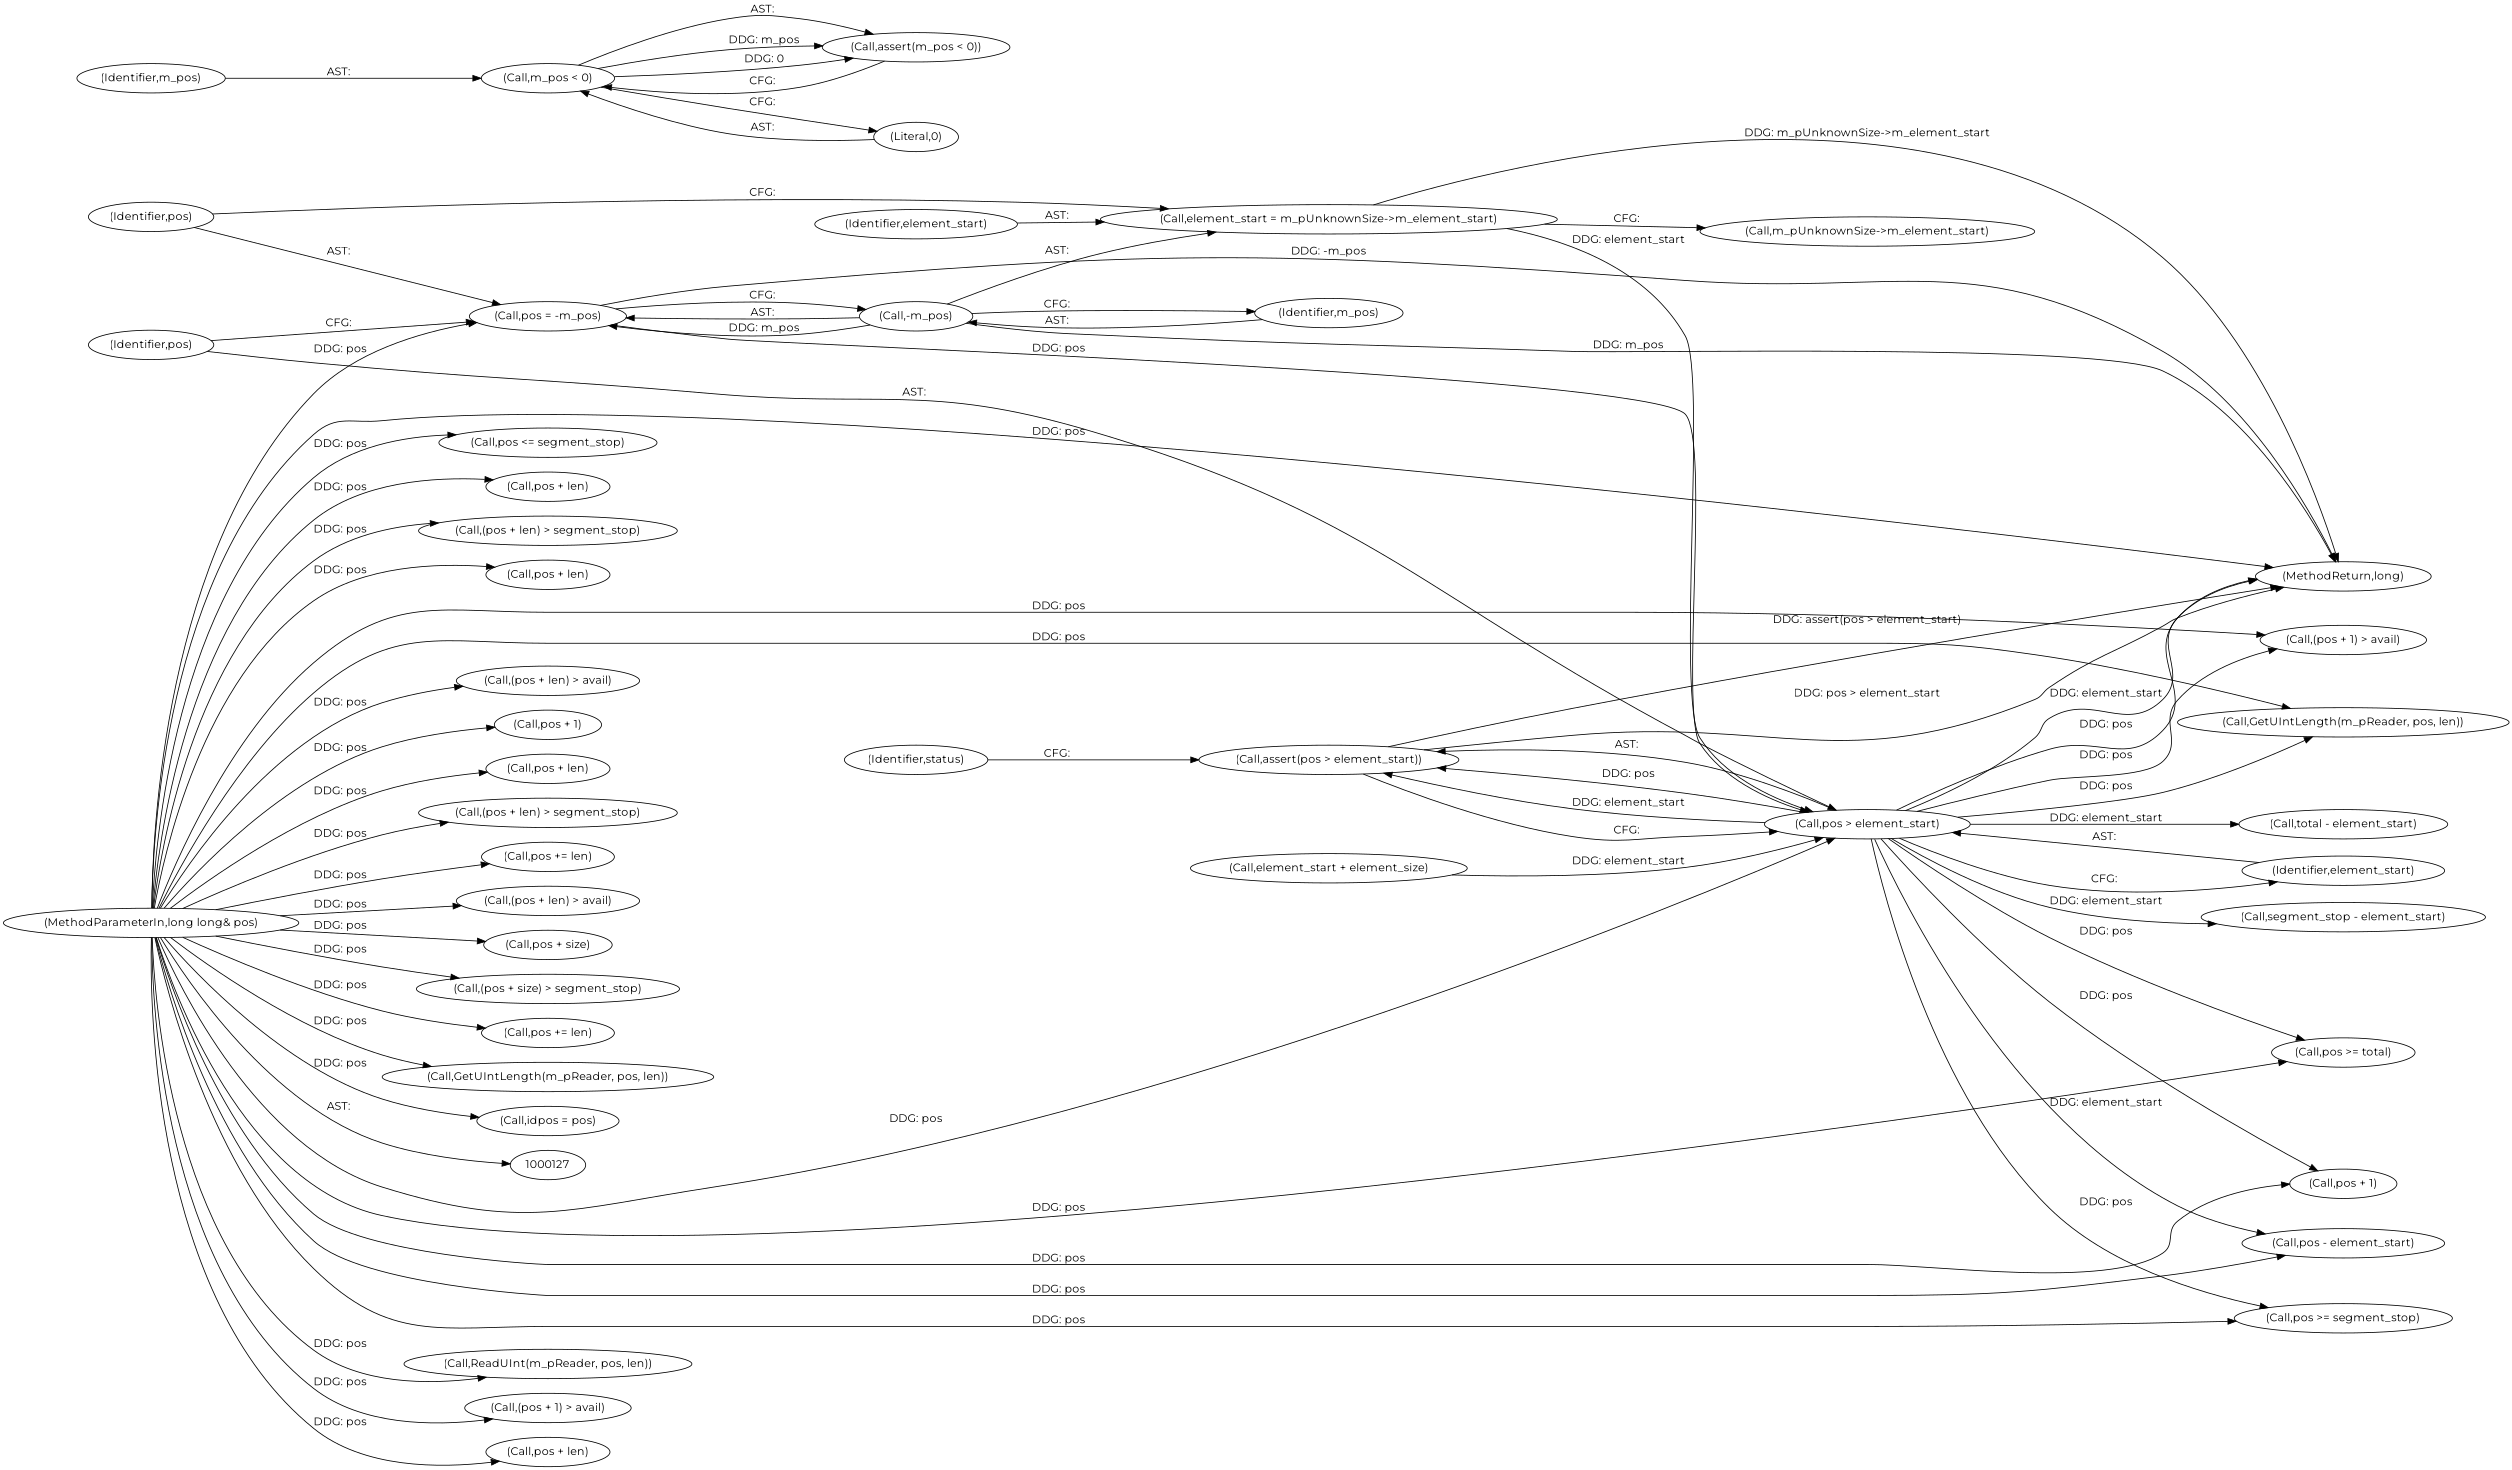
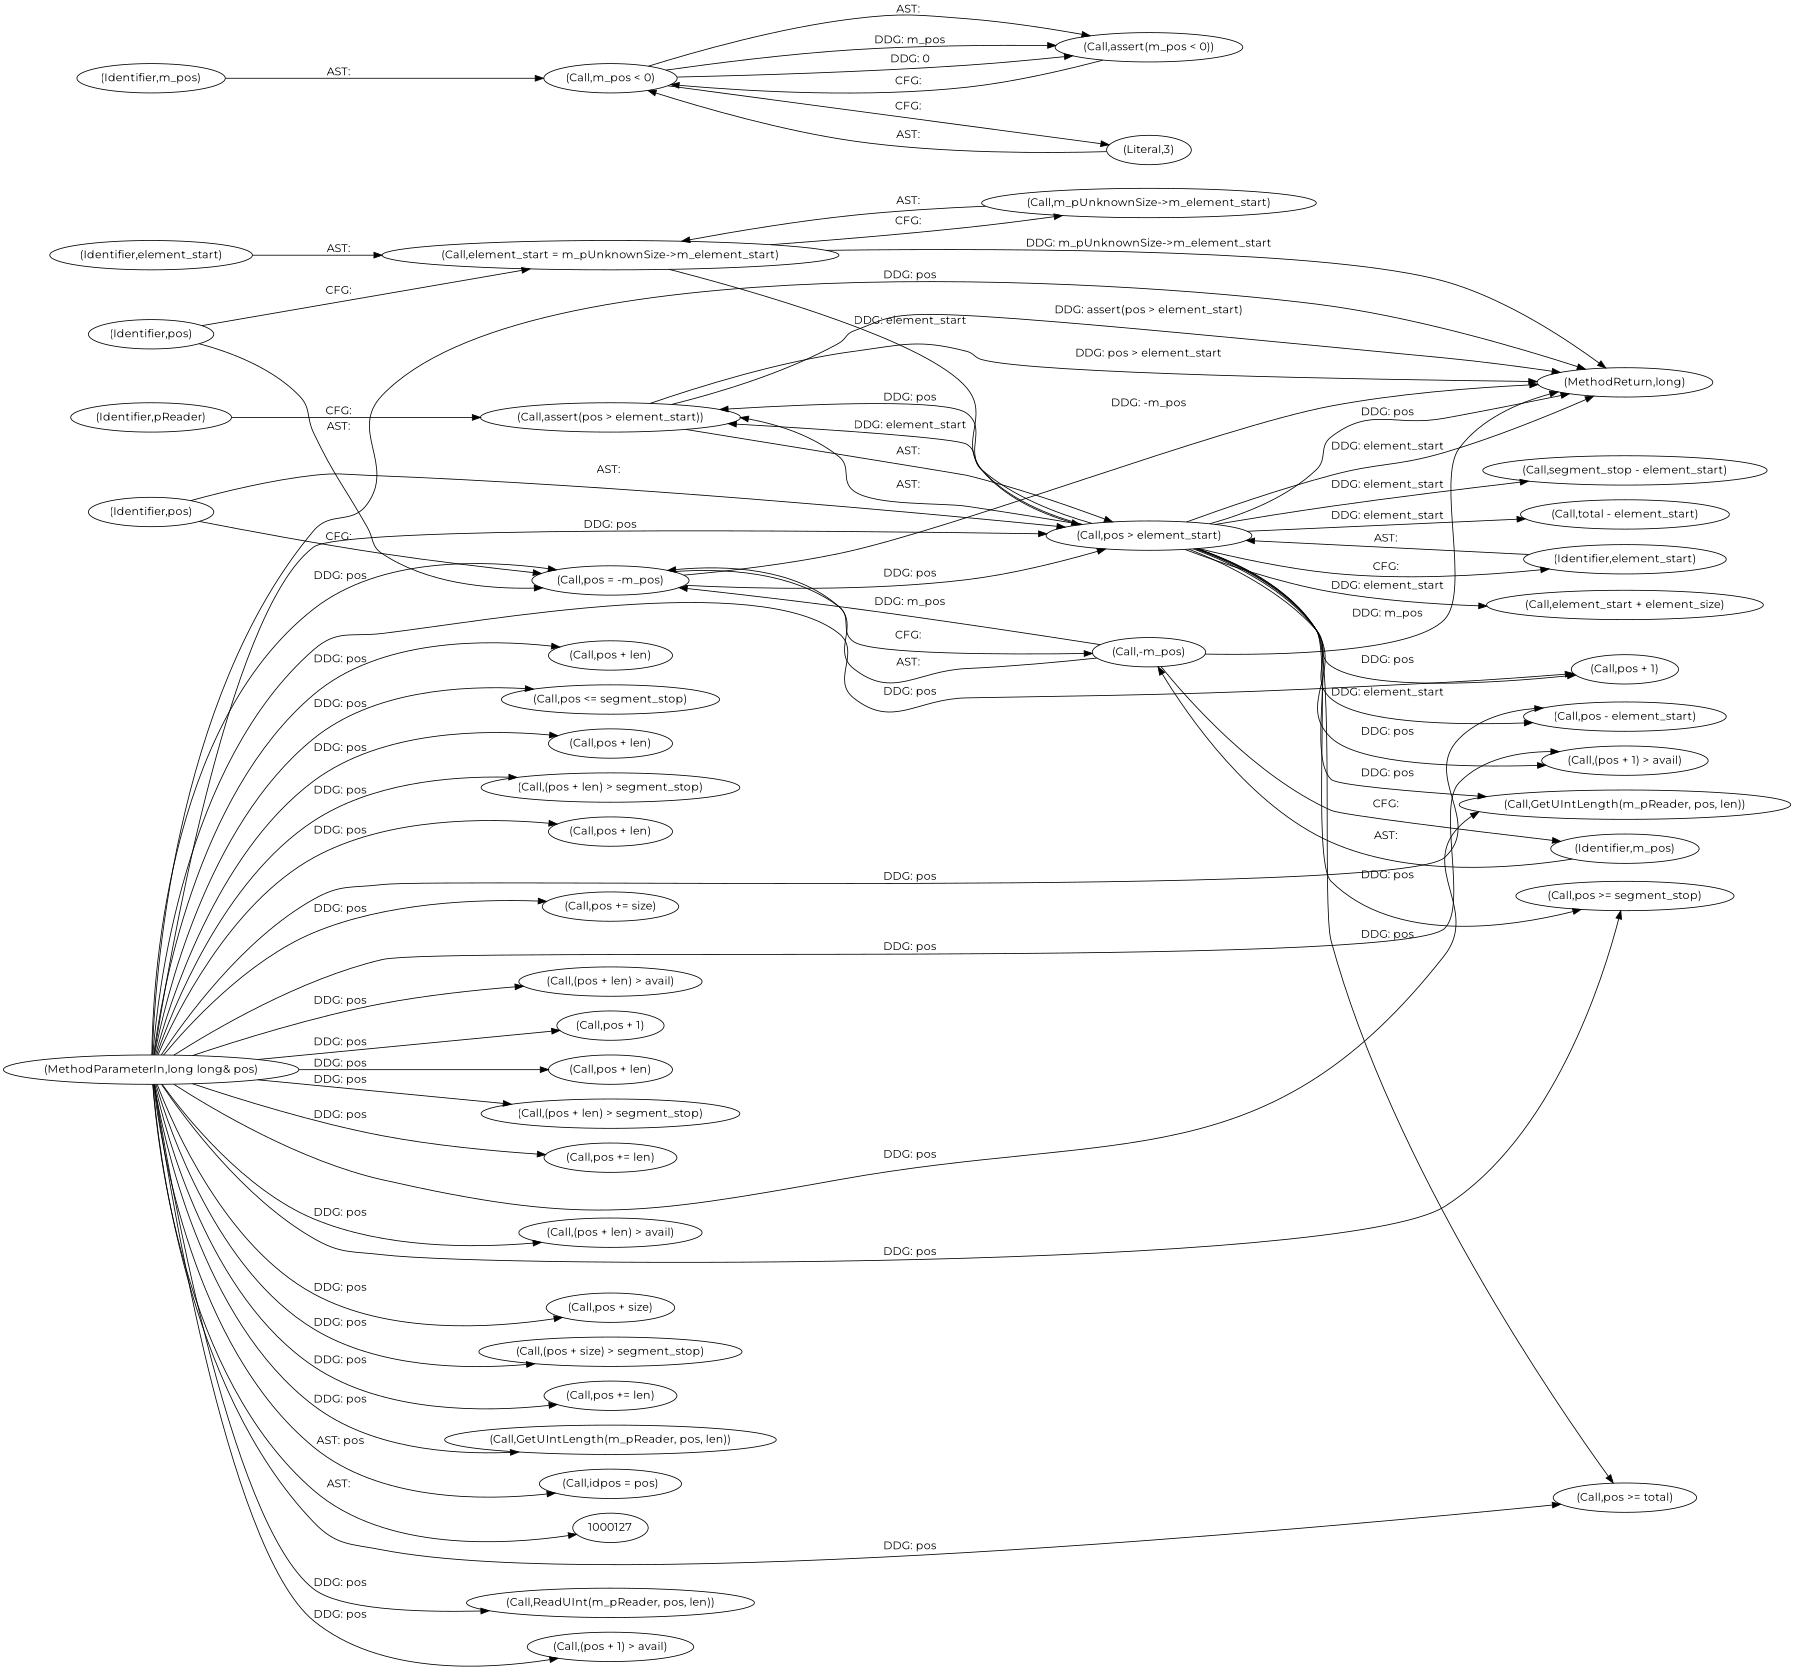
(916, 137) -> (1149, 150)
(1095, 255) -> (837, 217)
(916, 760) -> (151, 417)
(1629, 830) -> (910, 451)
(1635, 872) -> (1329, 592)
none -> (610, 907)
(341, 1064) -> (341, 1441)
